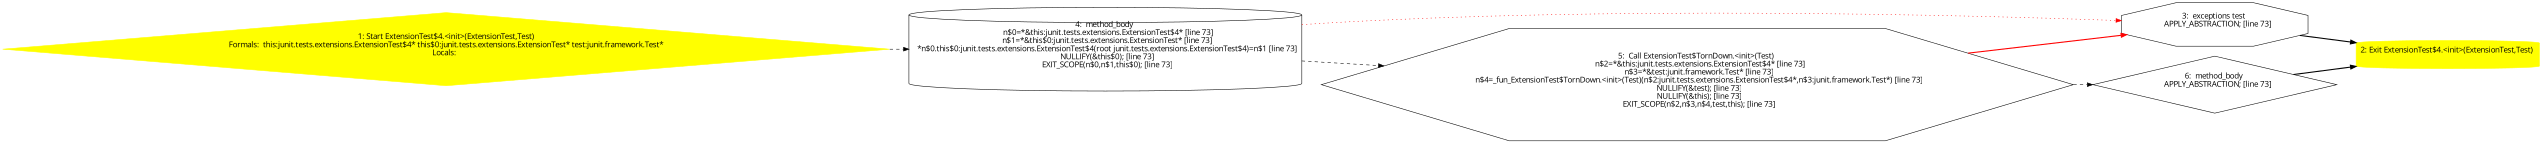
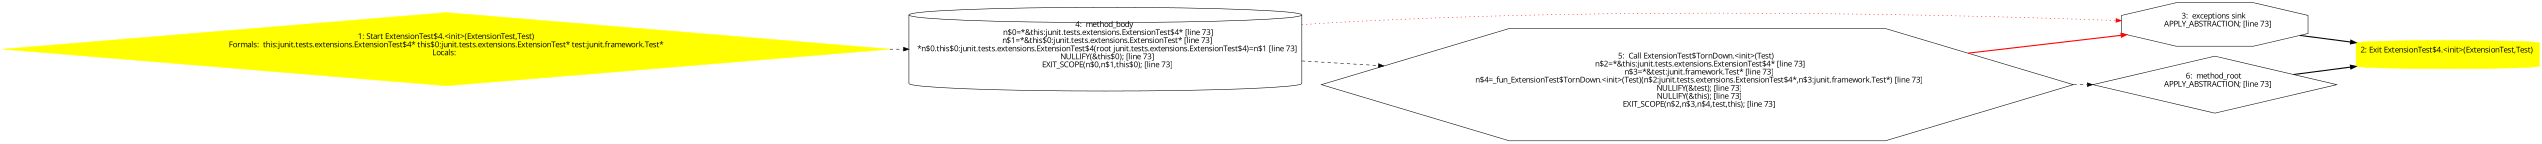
(2215, 24) -> (2215, 24)
(2215, 85) -> (2215, 85)
